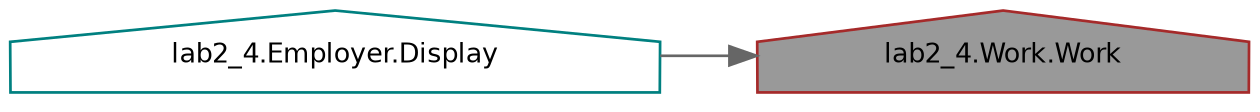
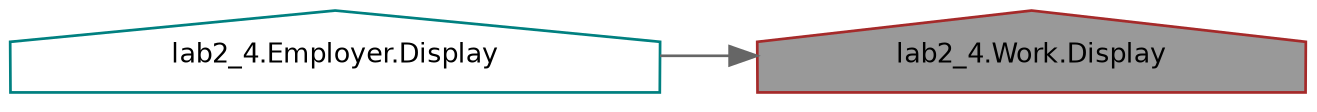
(1003, 56) -> (1032, 56)
